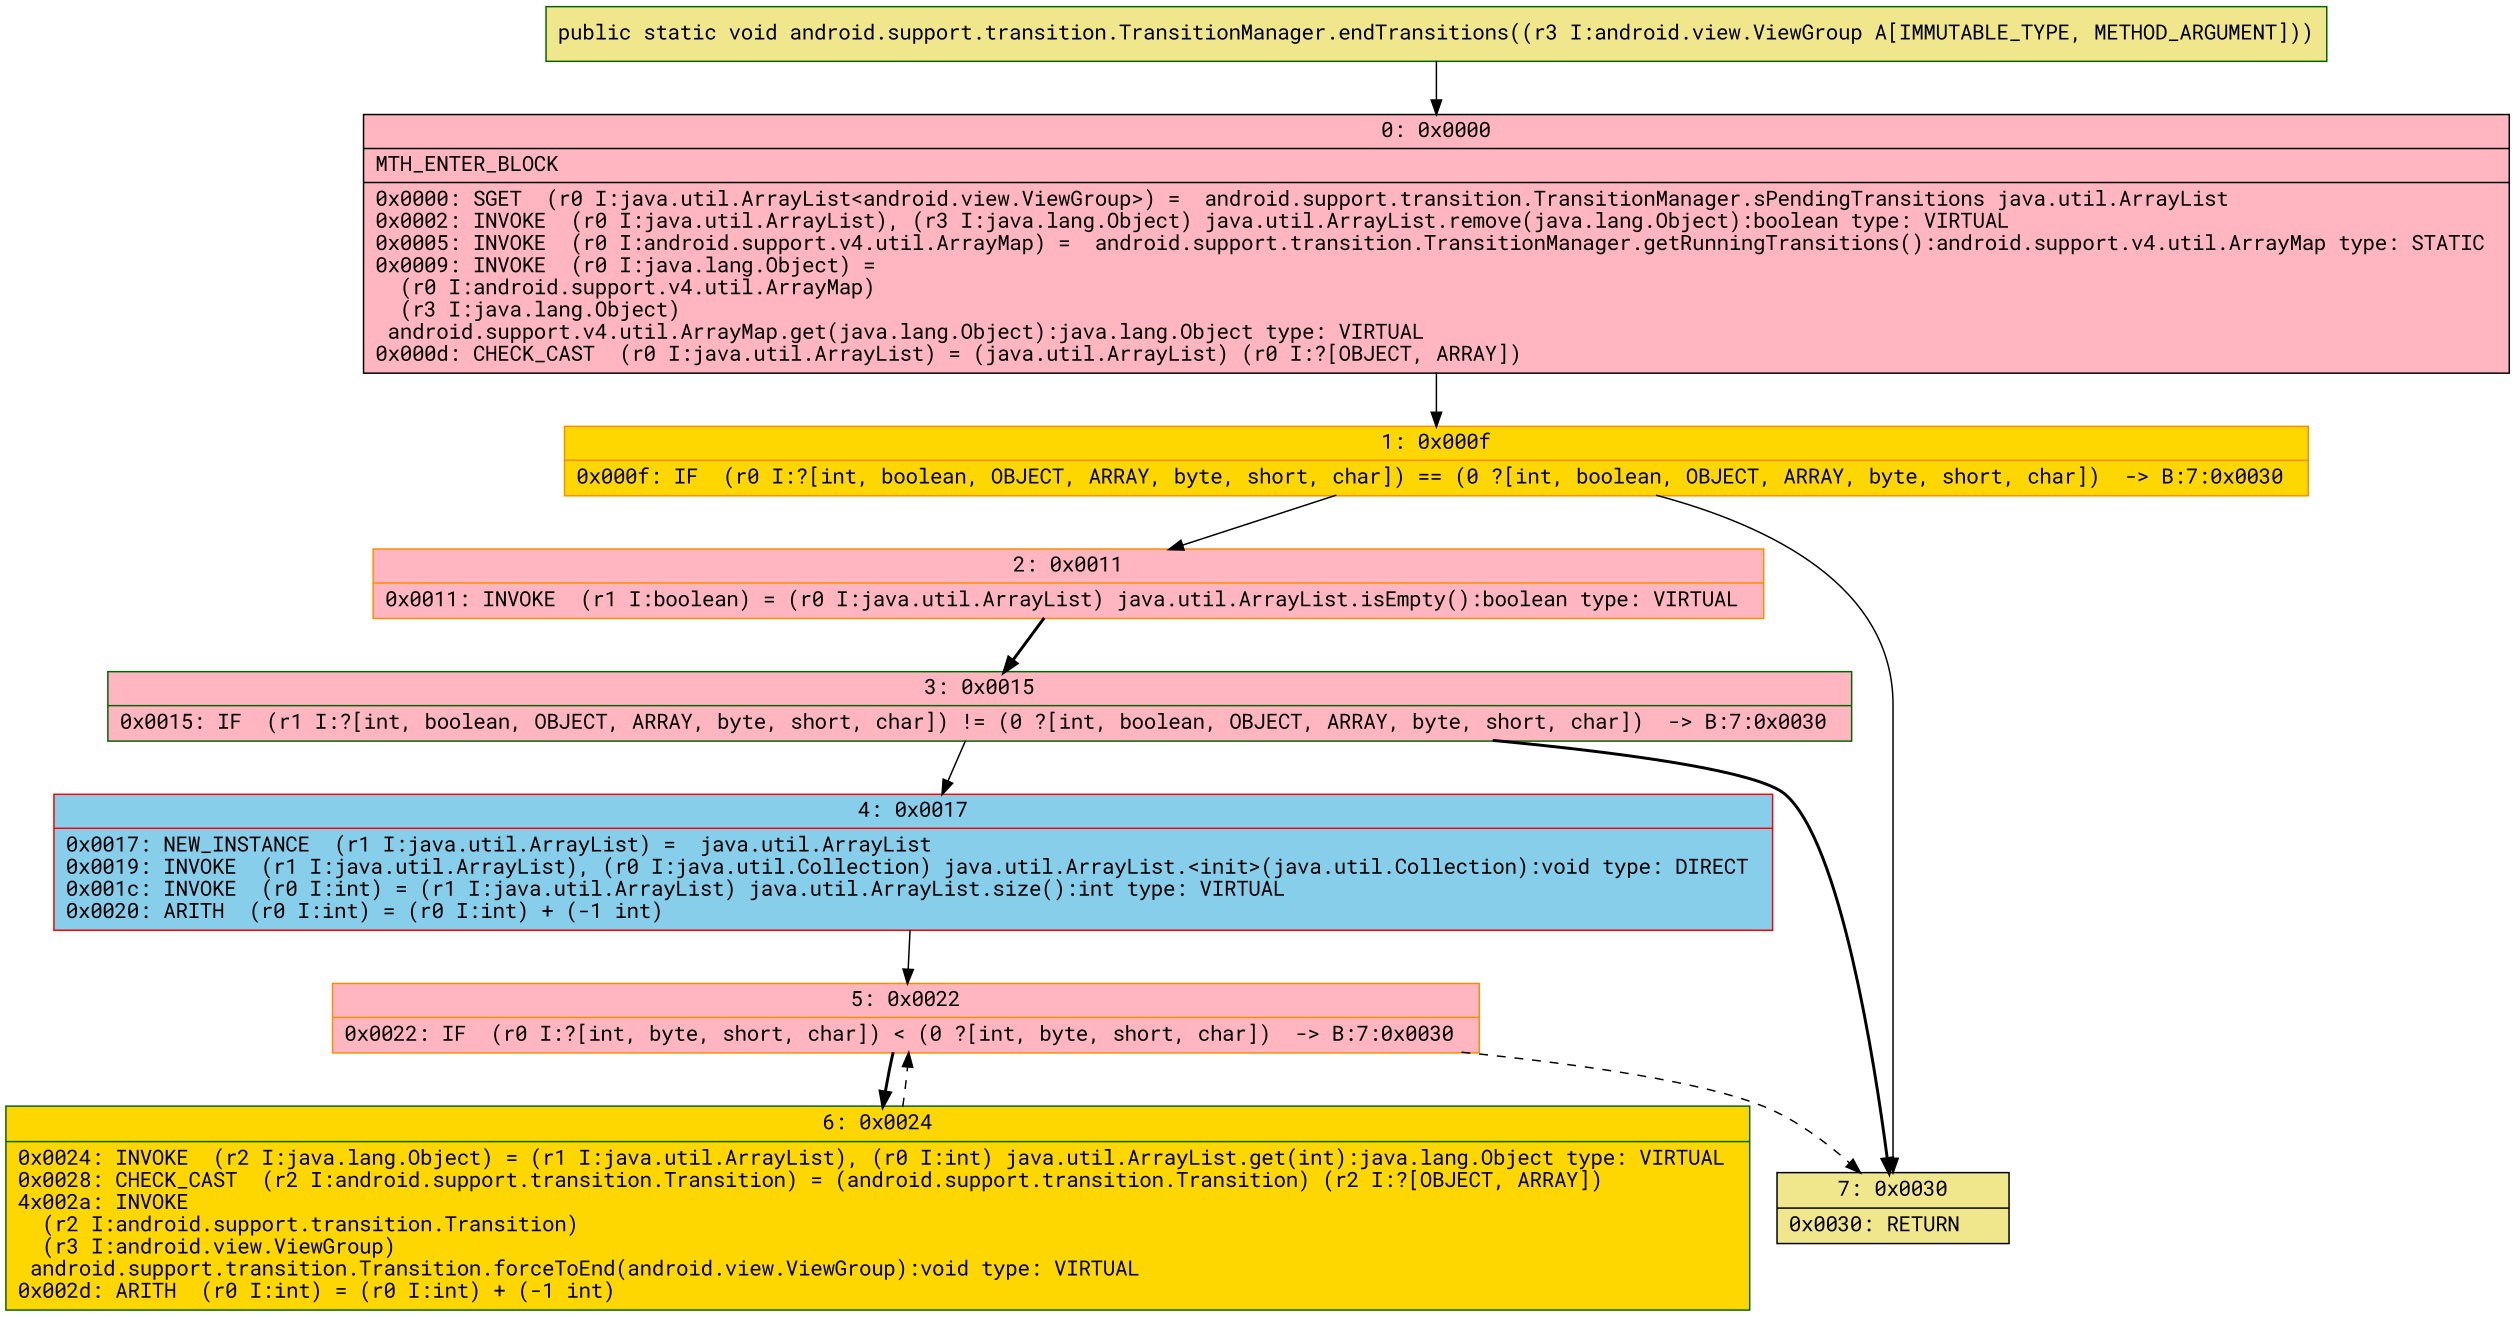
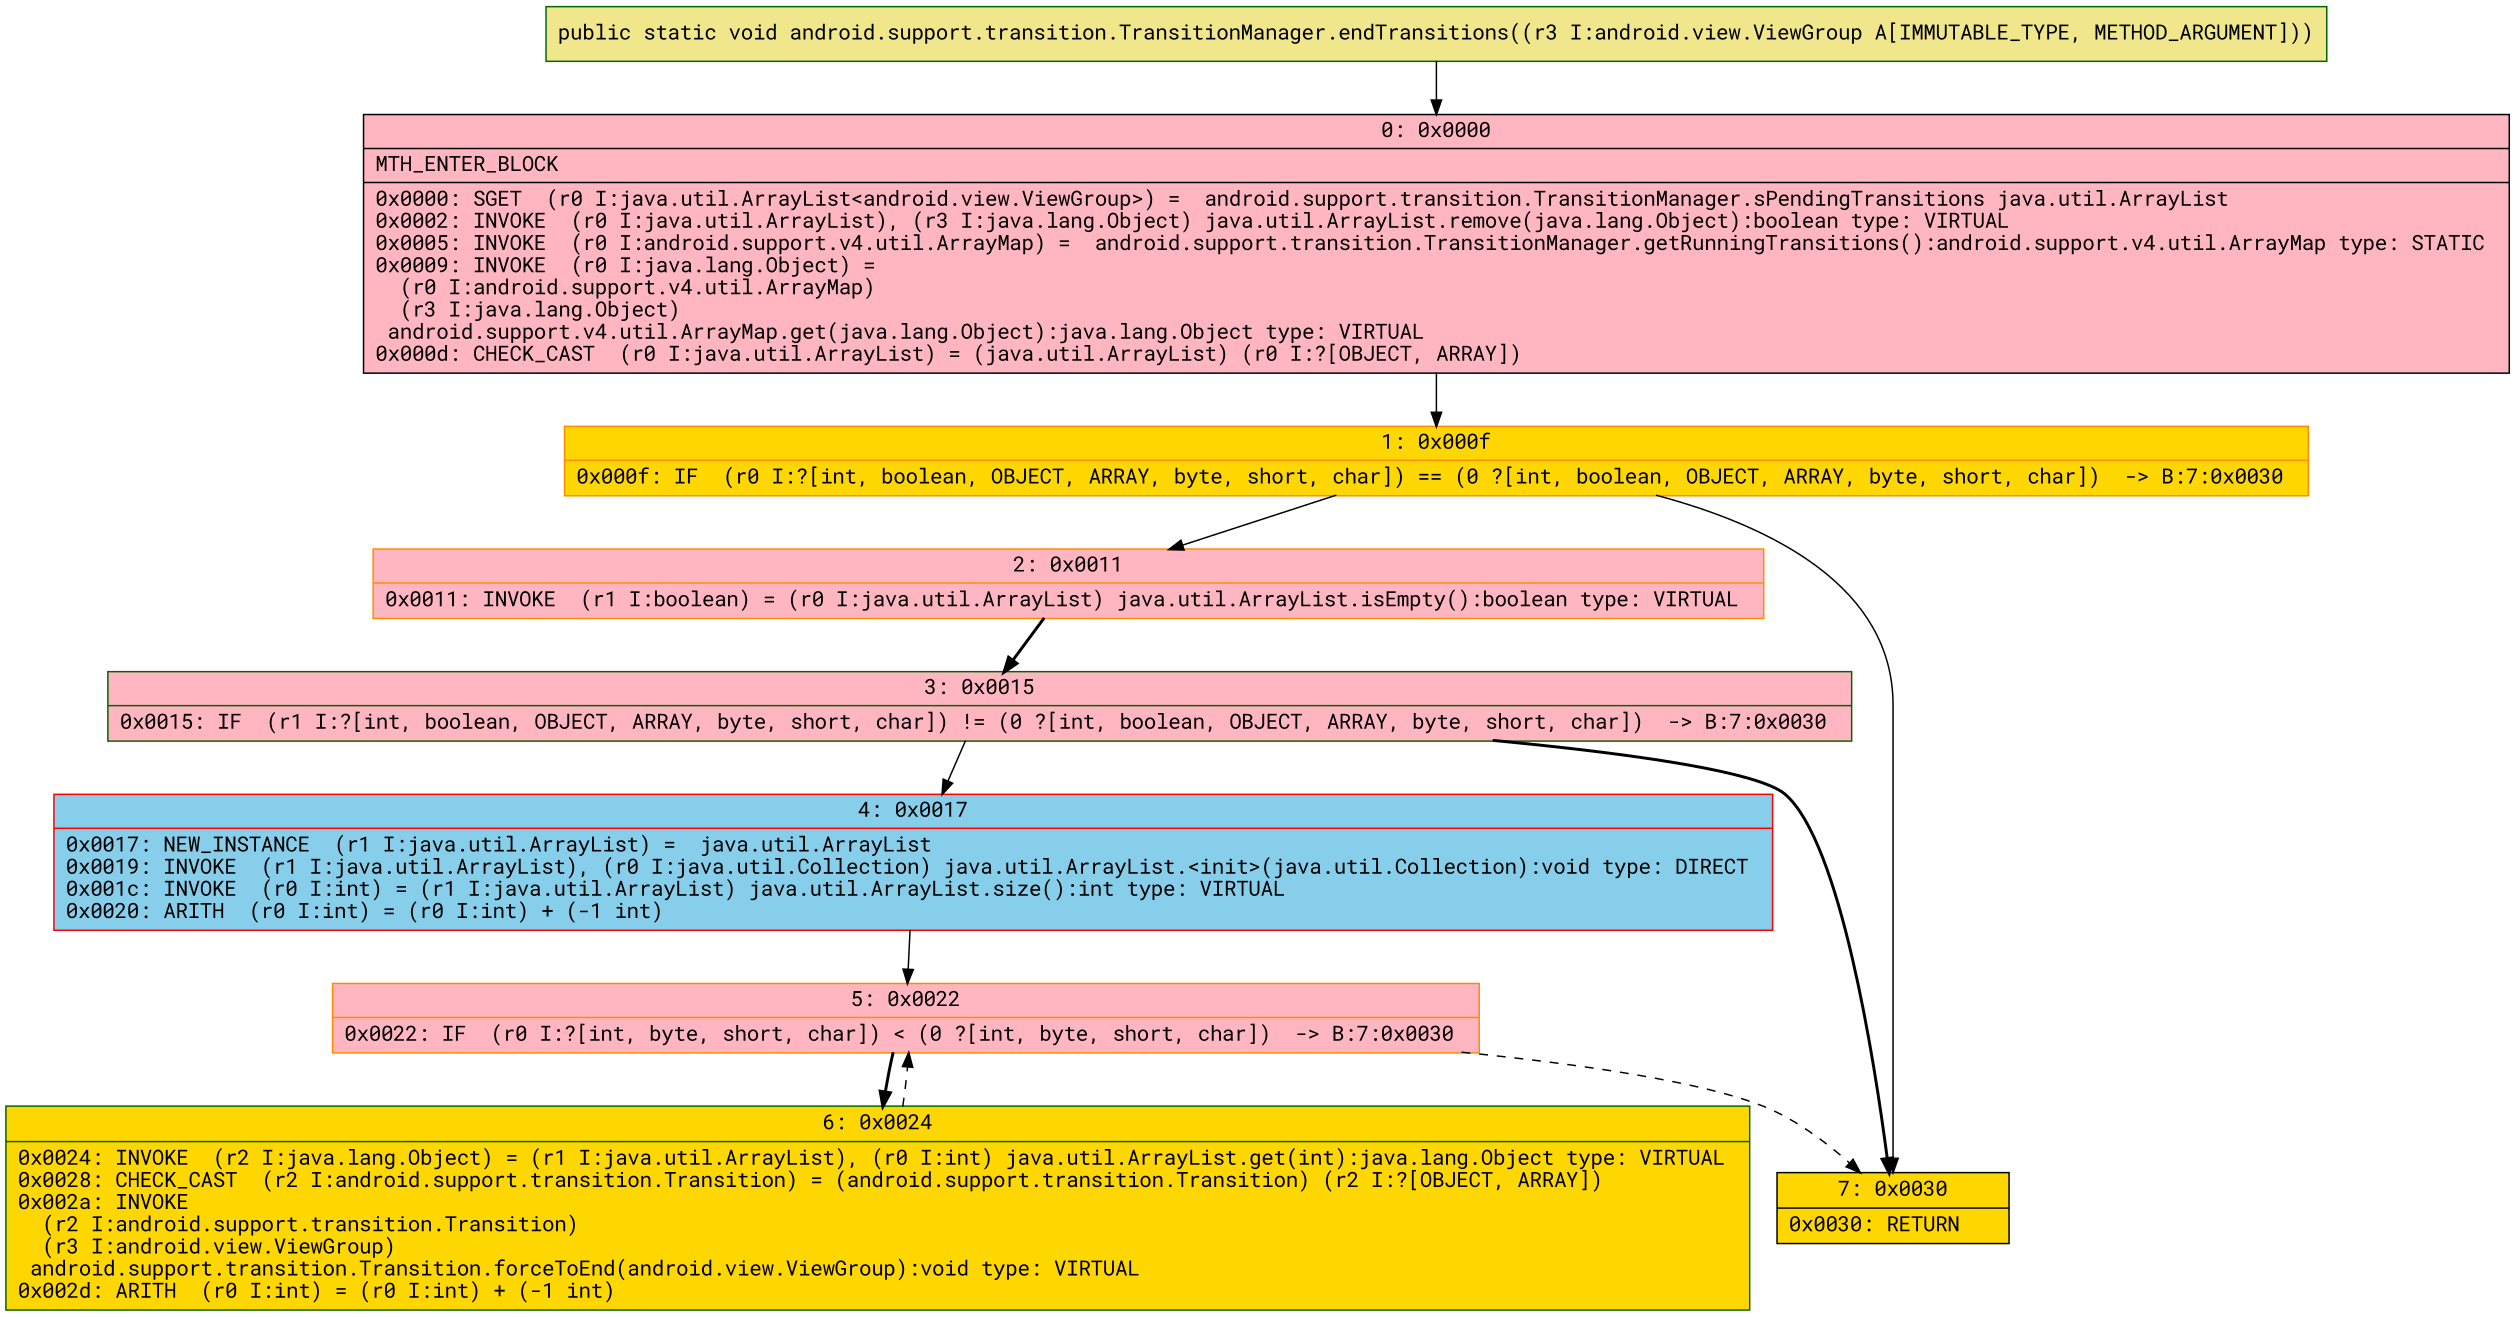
(116, 1203) -> (116, 1203)
(1893, 1208) -> (1893, 1208)
